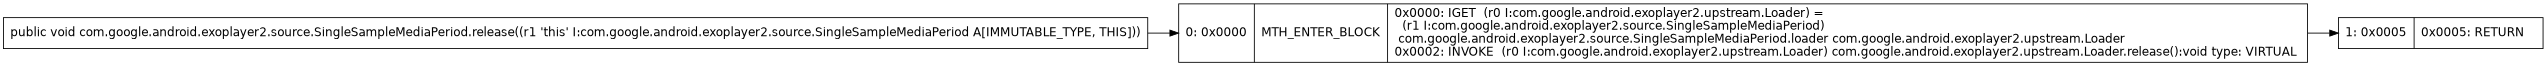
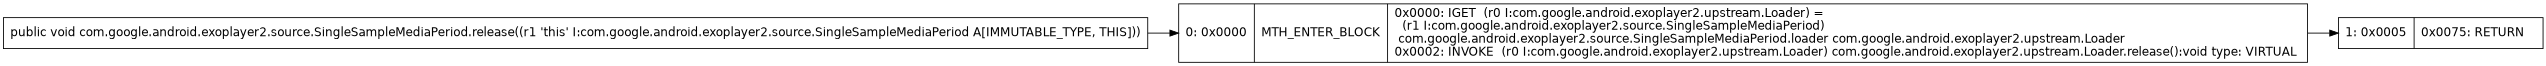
(2479, 33) -> (2479, 33)
